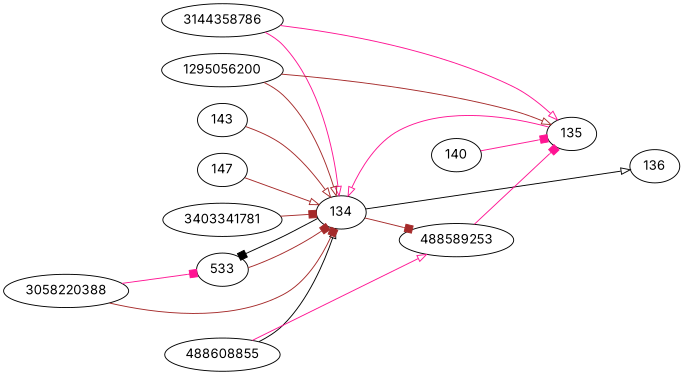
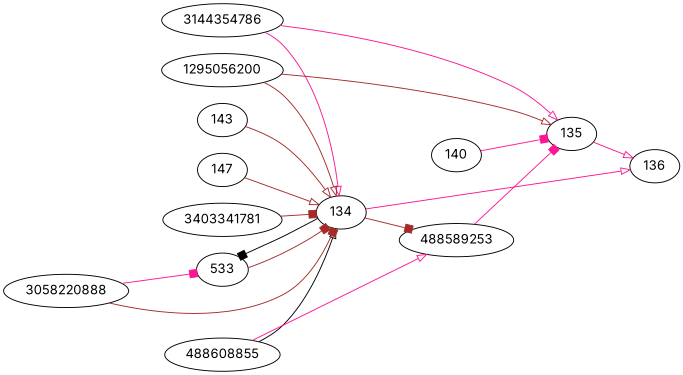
(222, 20) -> (222, 20)
(436, 118) -> (609, 148)
(493, 190) -> (493, 190)
(66, 291) -> (66, 291)
